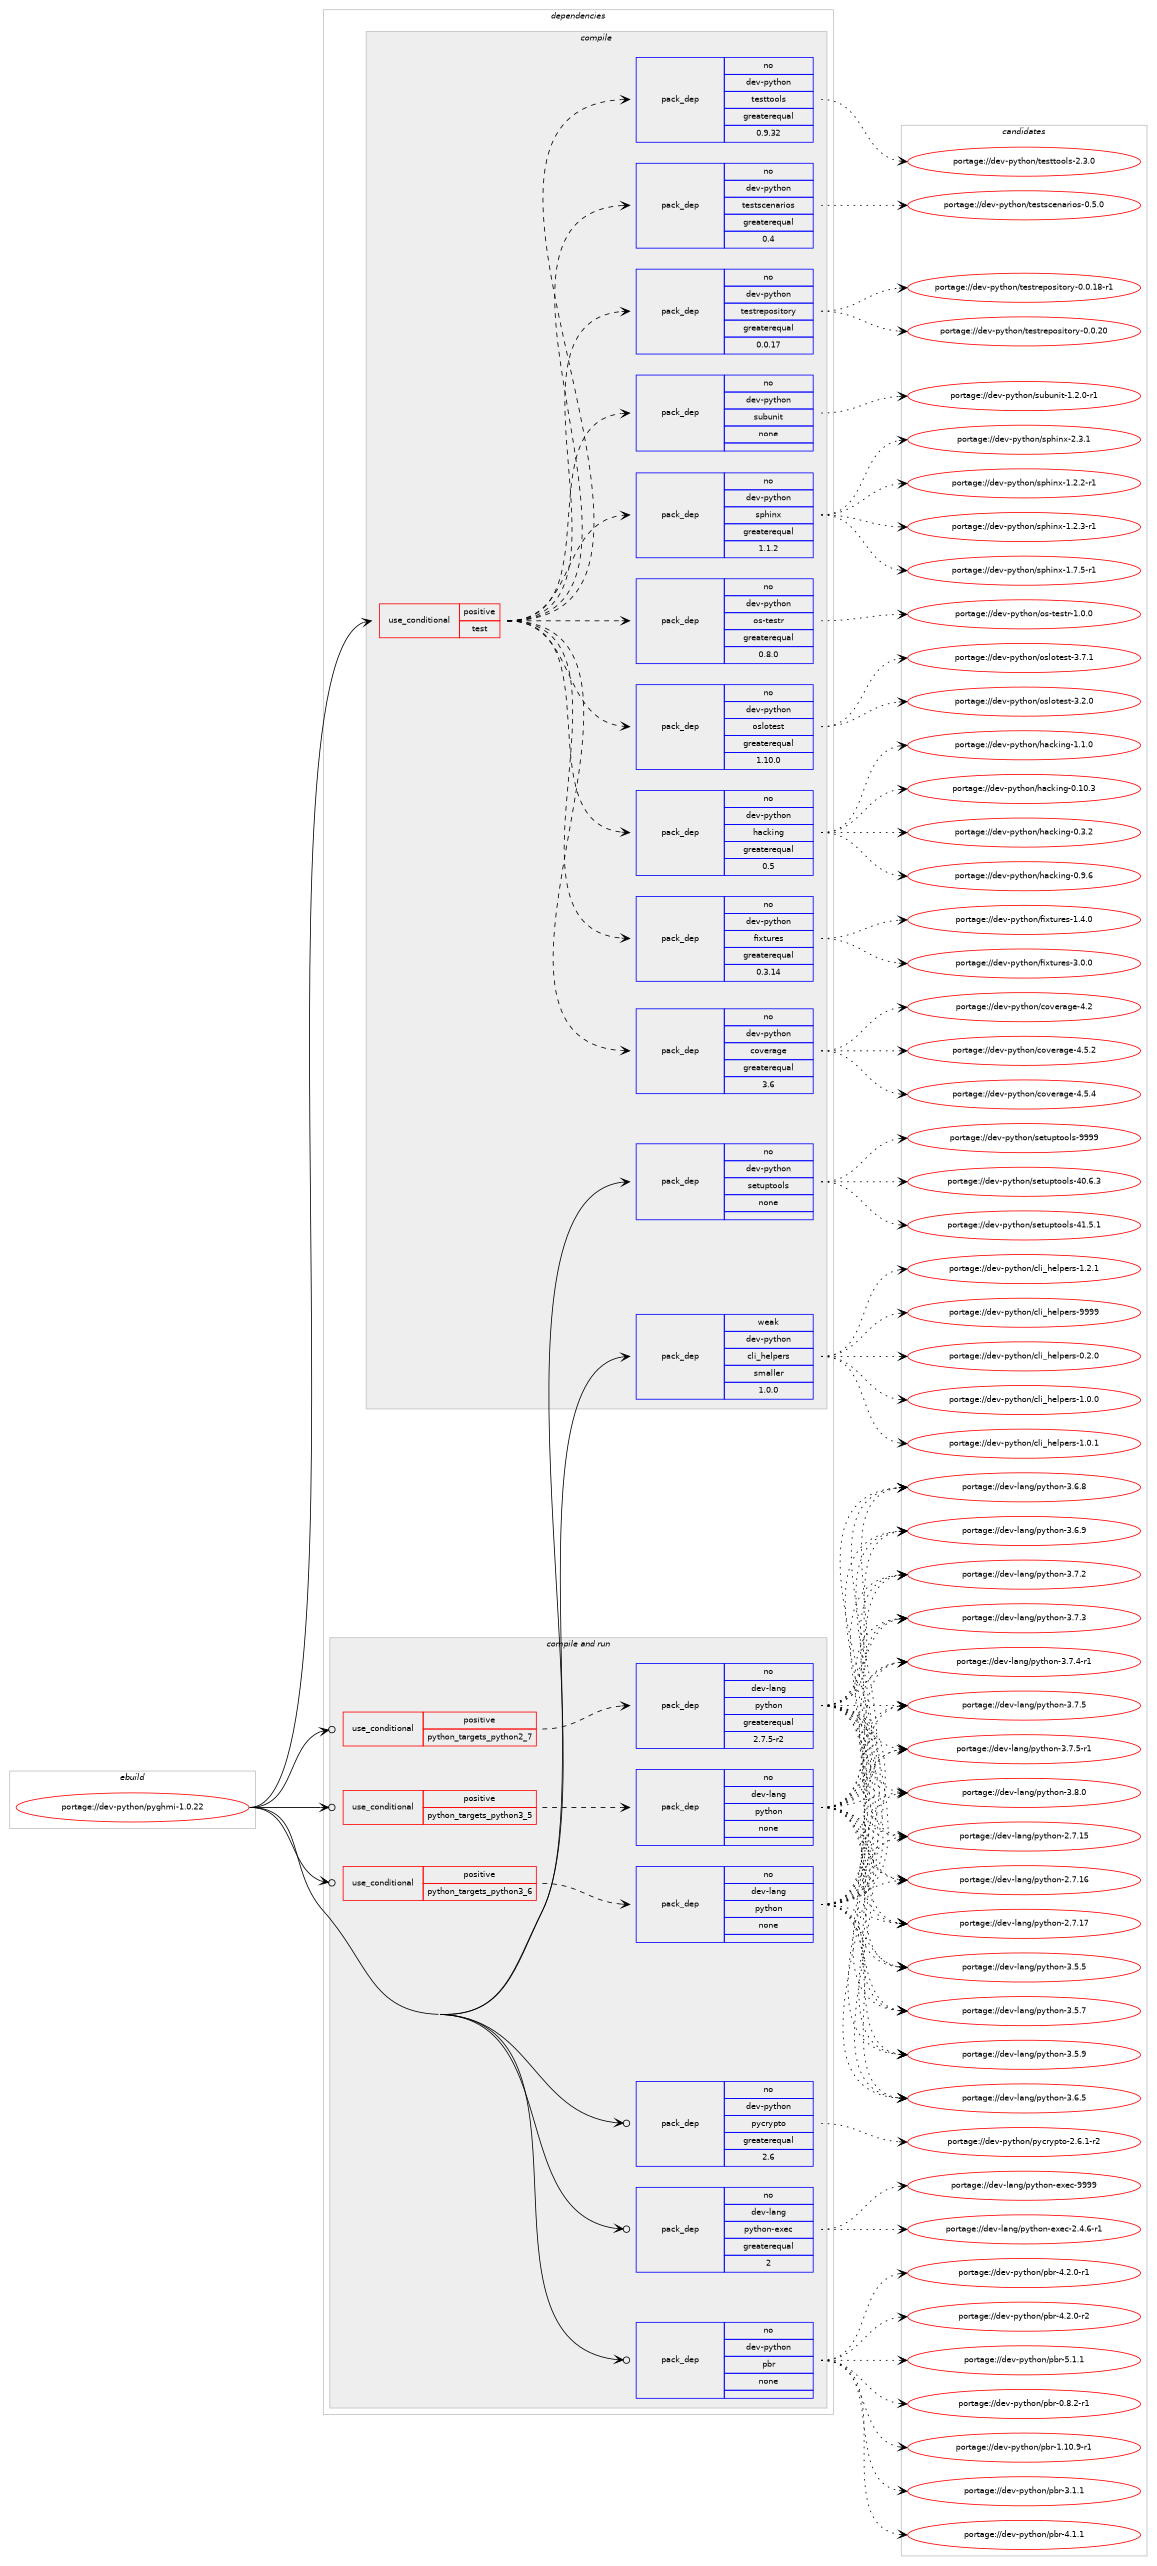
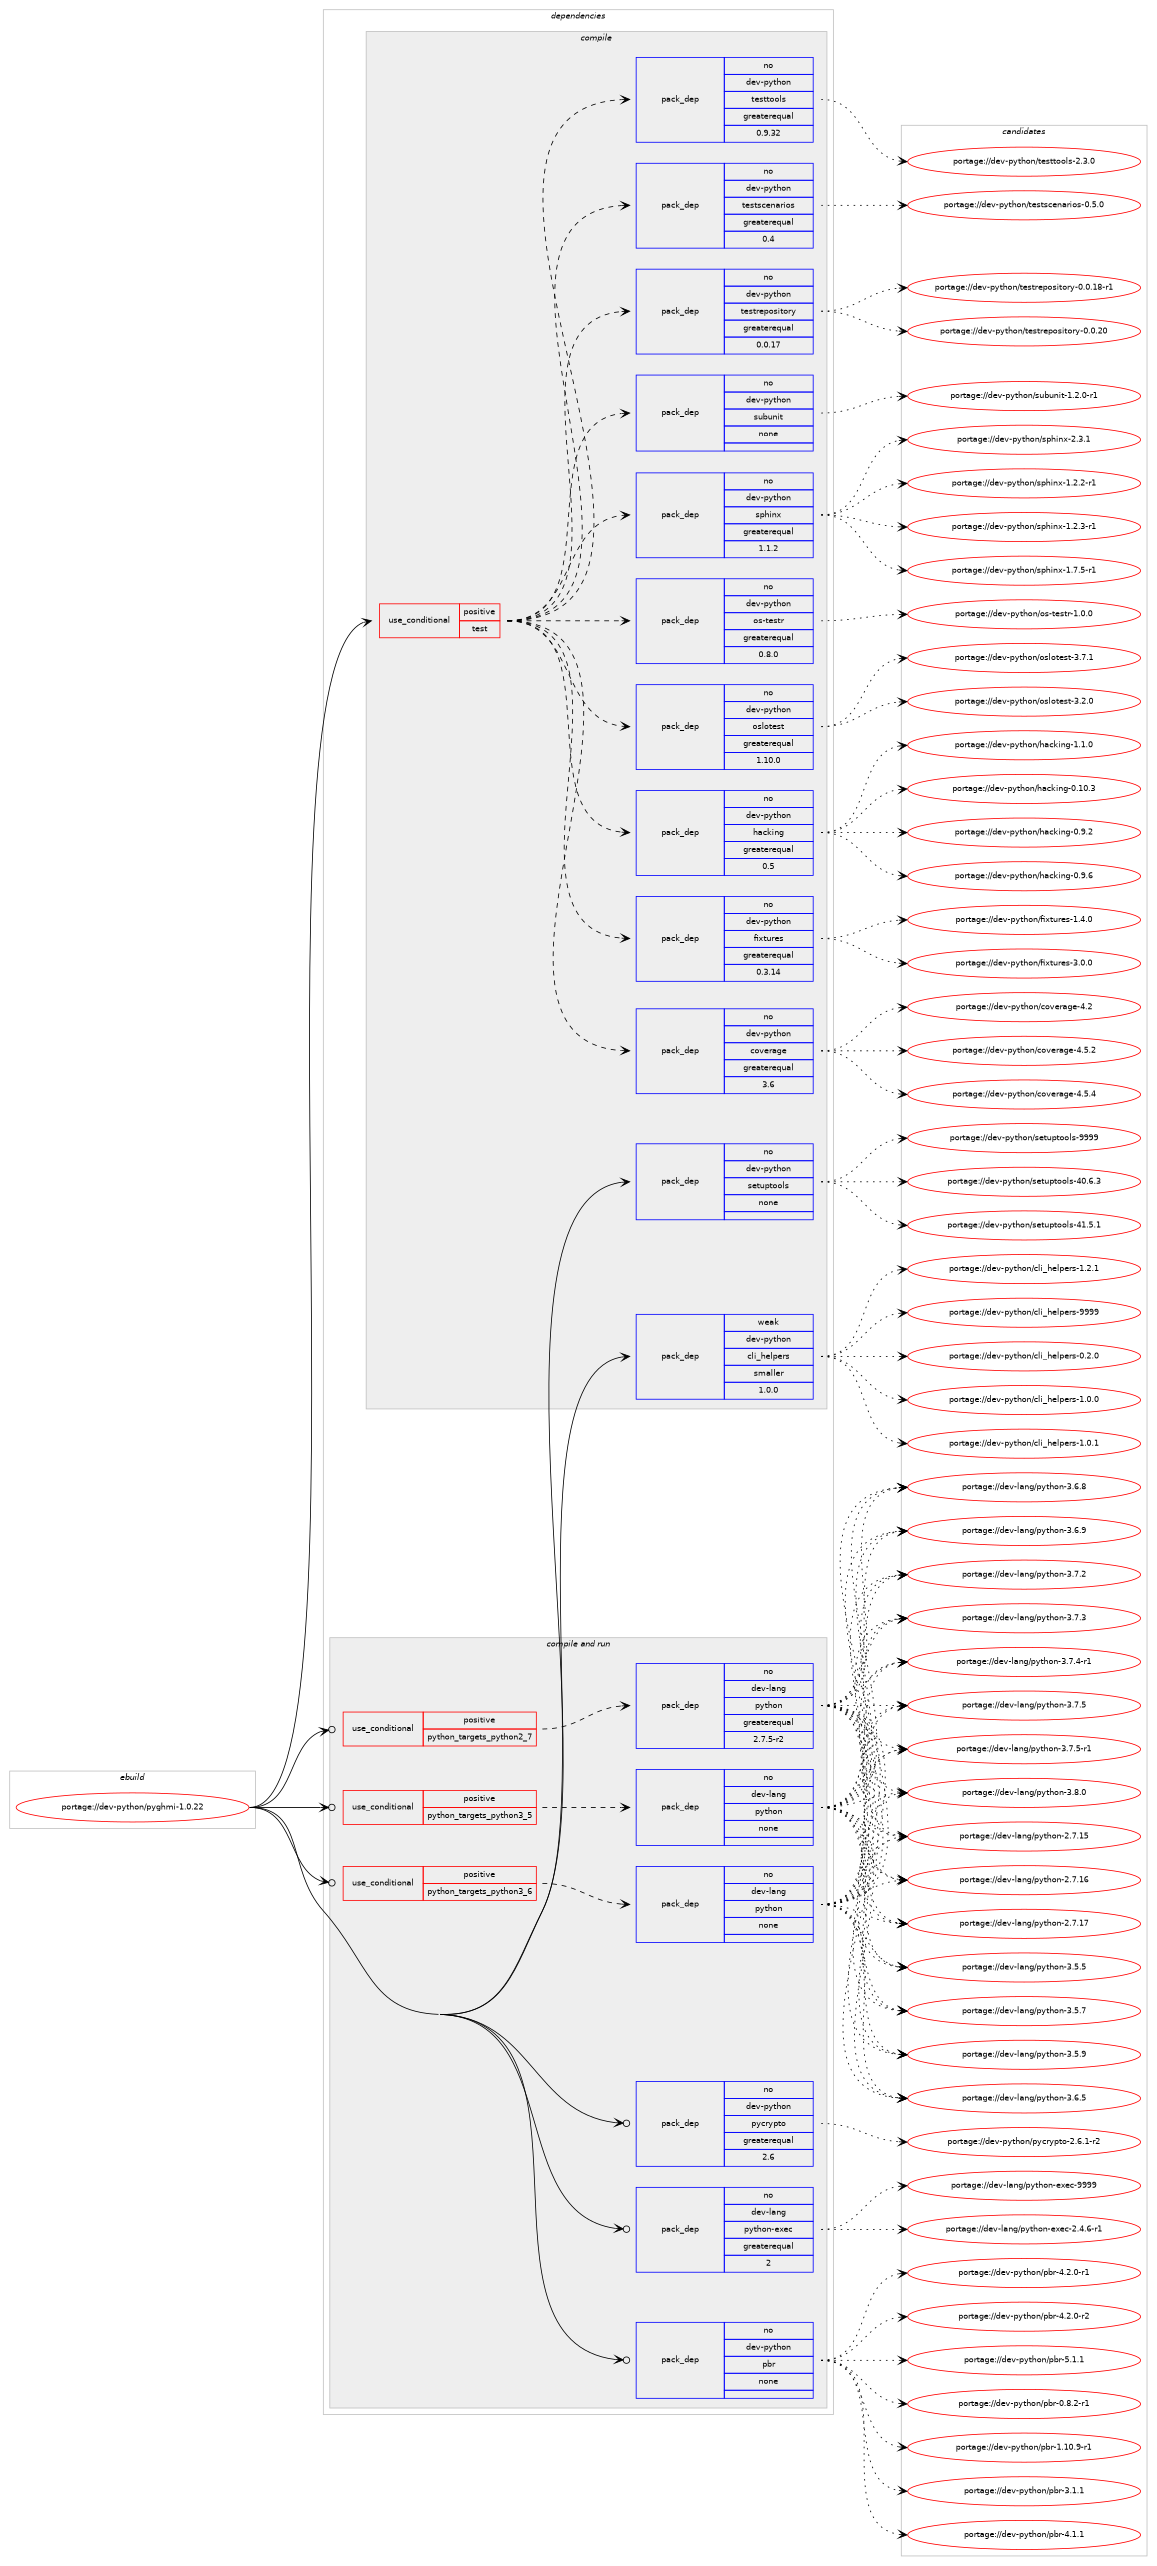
(1024, 833) -> (1024, 833)
